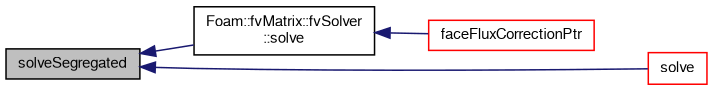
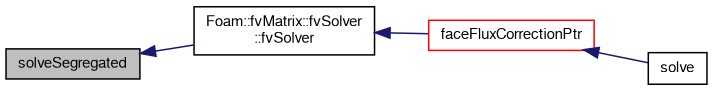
(284, 31) -> (284, 31)
(678, 68) -> (678, 68)
(402, 70) -> (623, 58)
